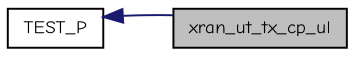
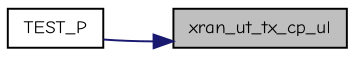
(148, 15) -> (128, 41)
